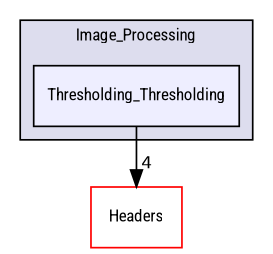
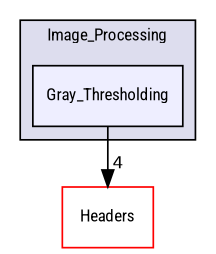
(136, 96) -> (108, 96)
